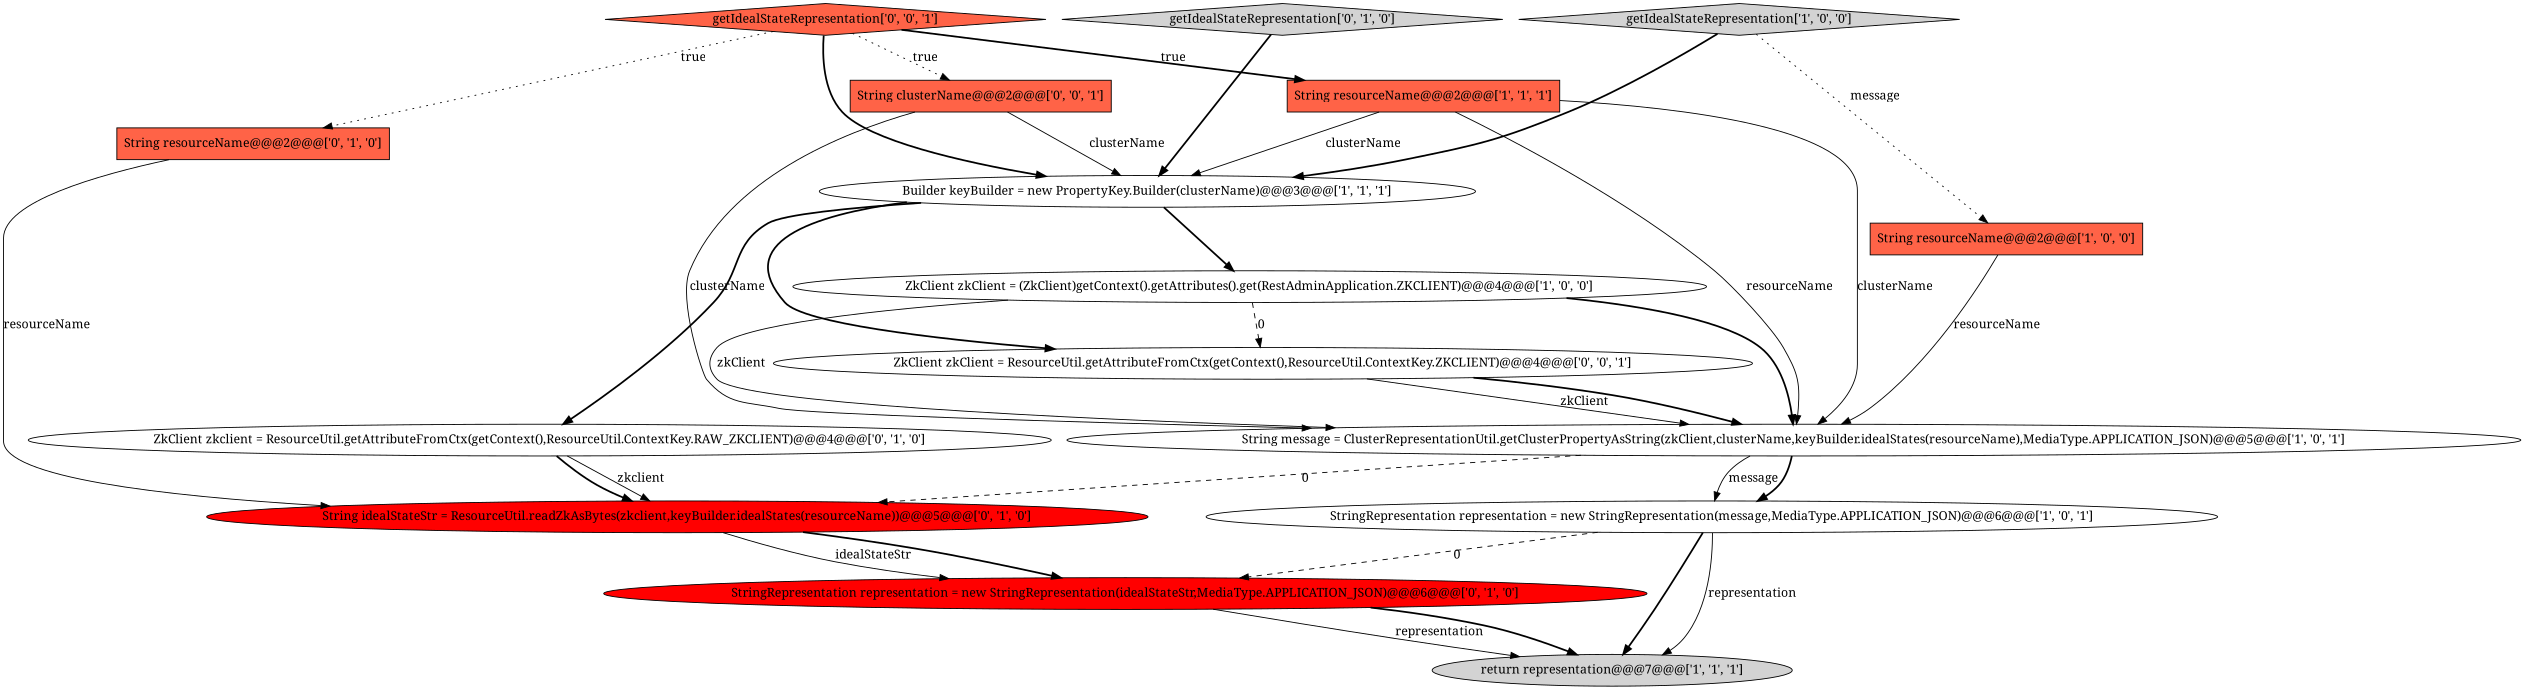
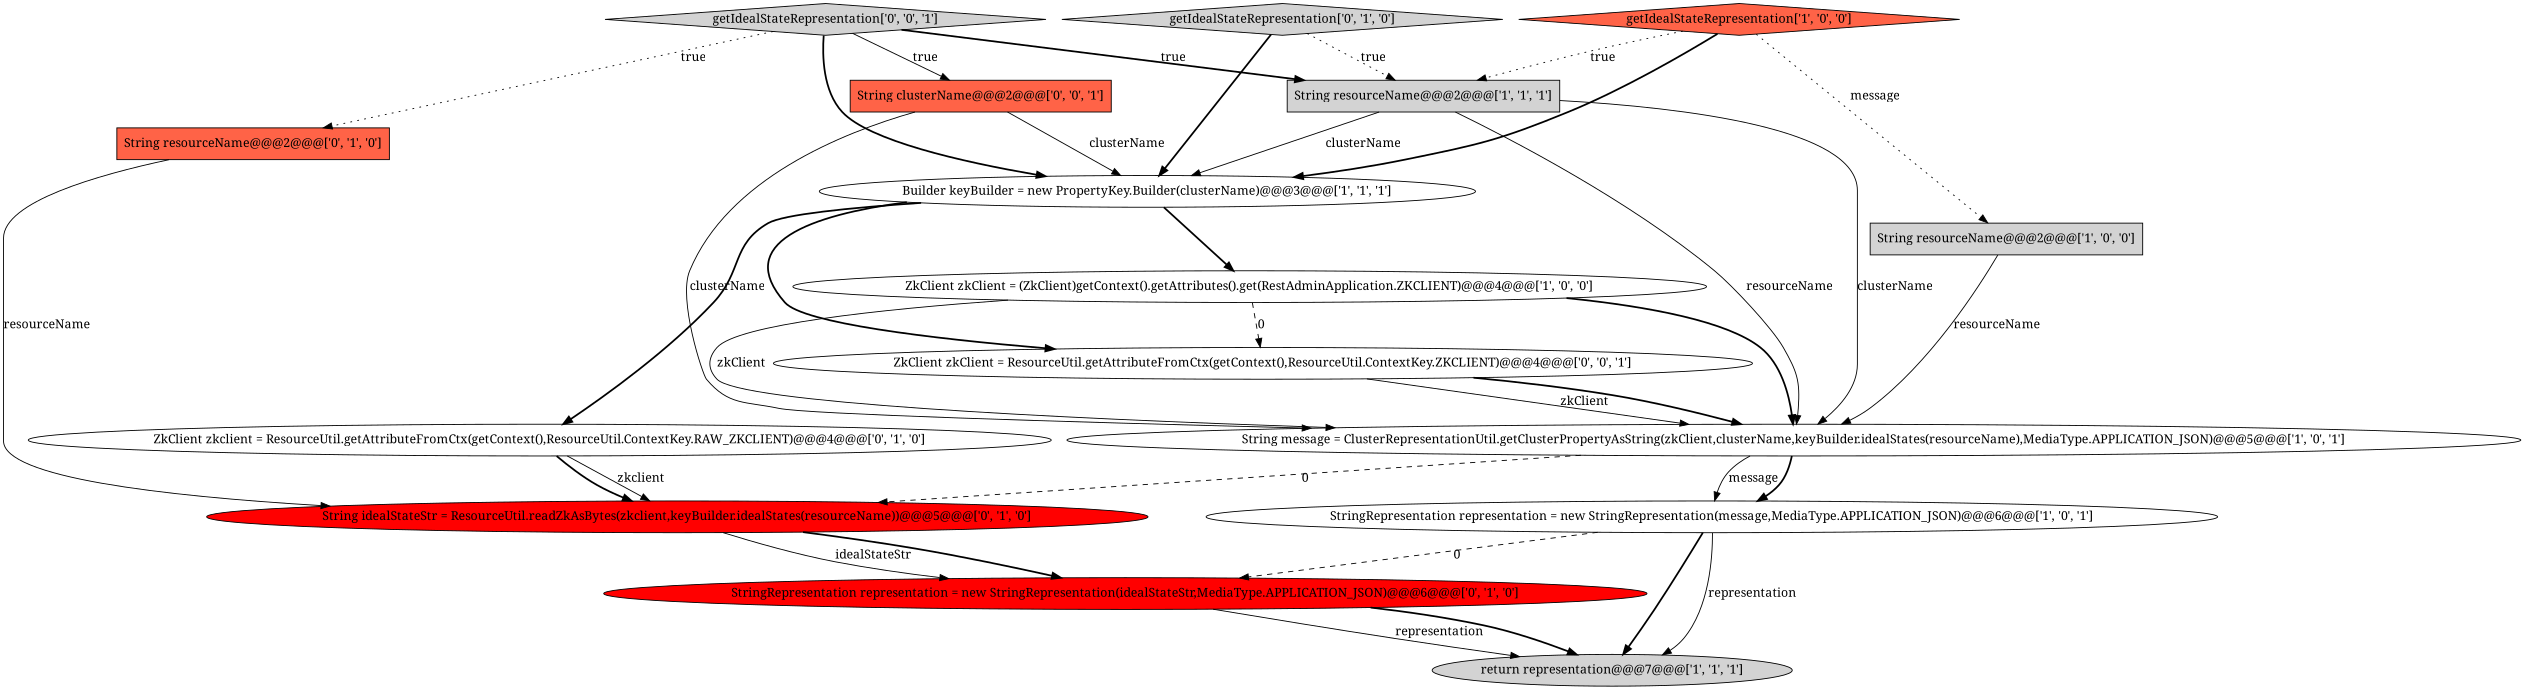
(826, 19) -> (826, 19)
(1739, 19) -> (1739, 19)
none -> (1584, 53)
(897, 55) -> (897, 55)
none -> (1347, 55)
(1423, 96) -> (1423, 96)
(2006, 239) -> (2006, 239)
